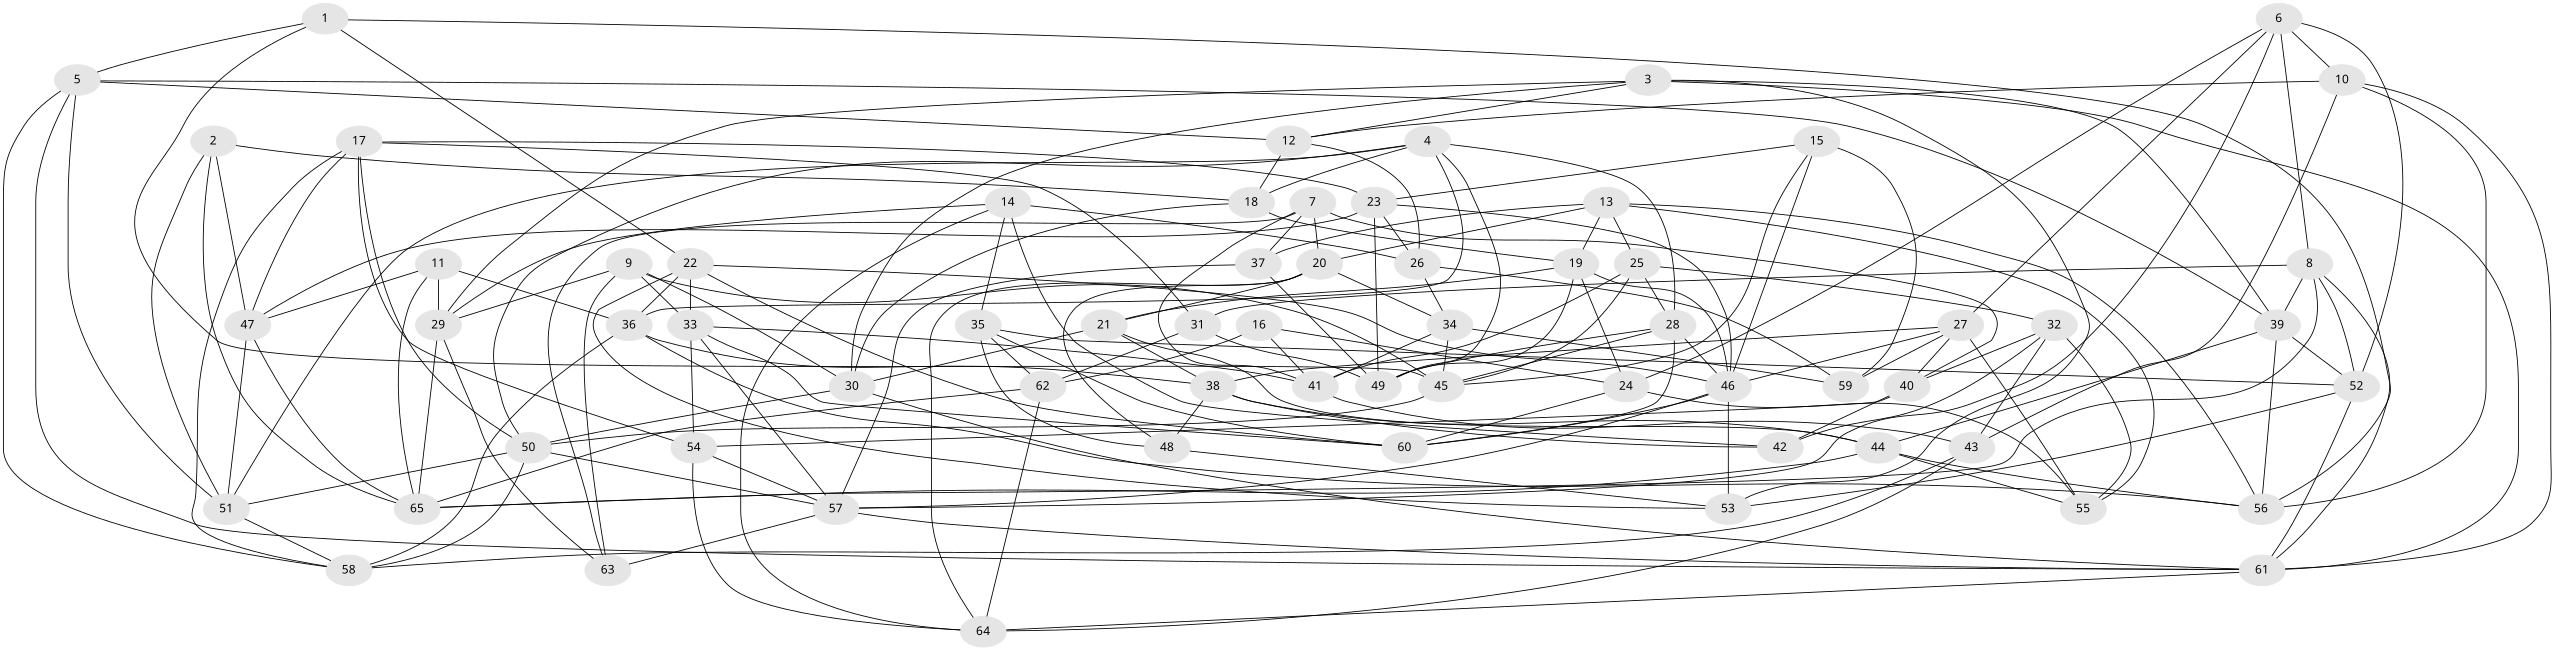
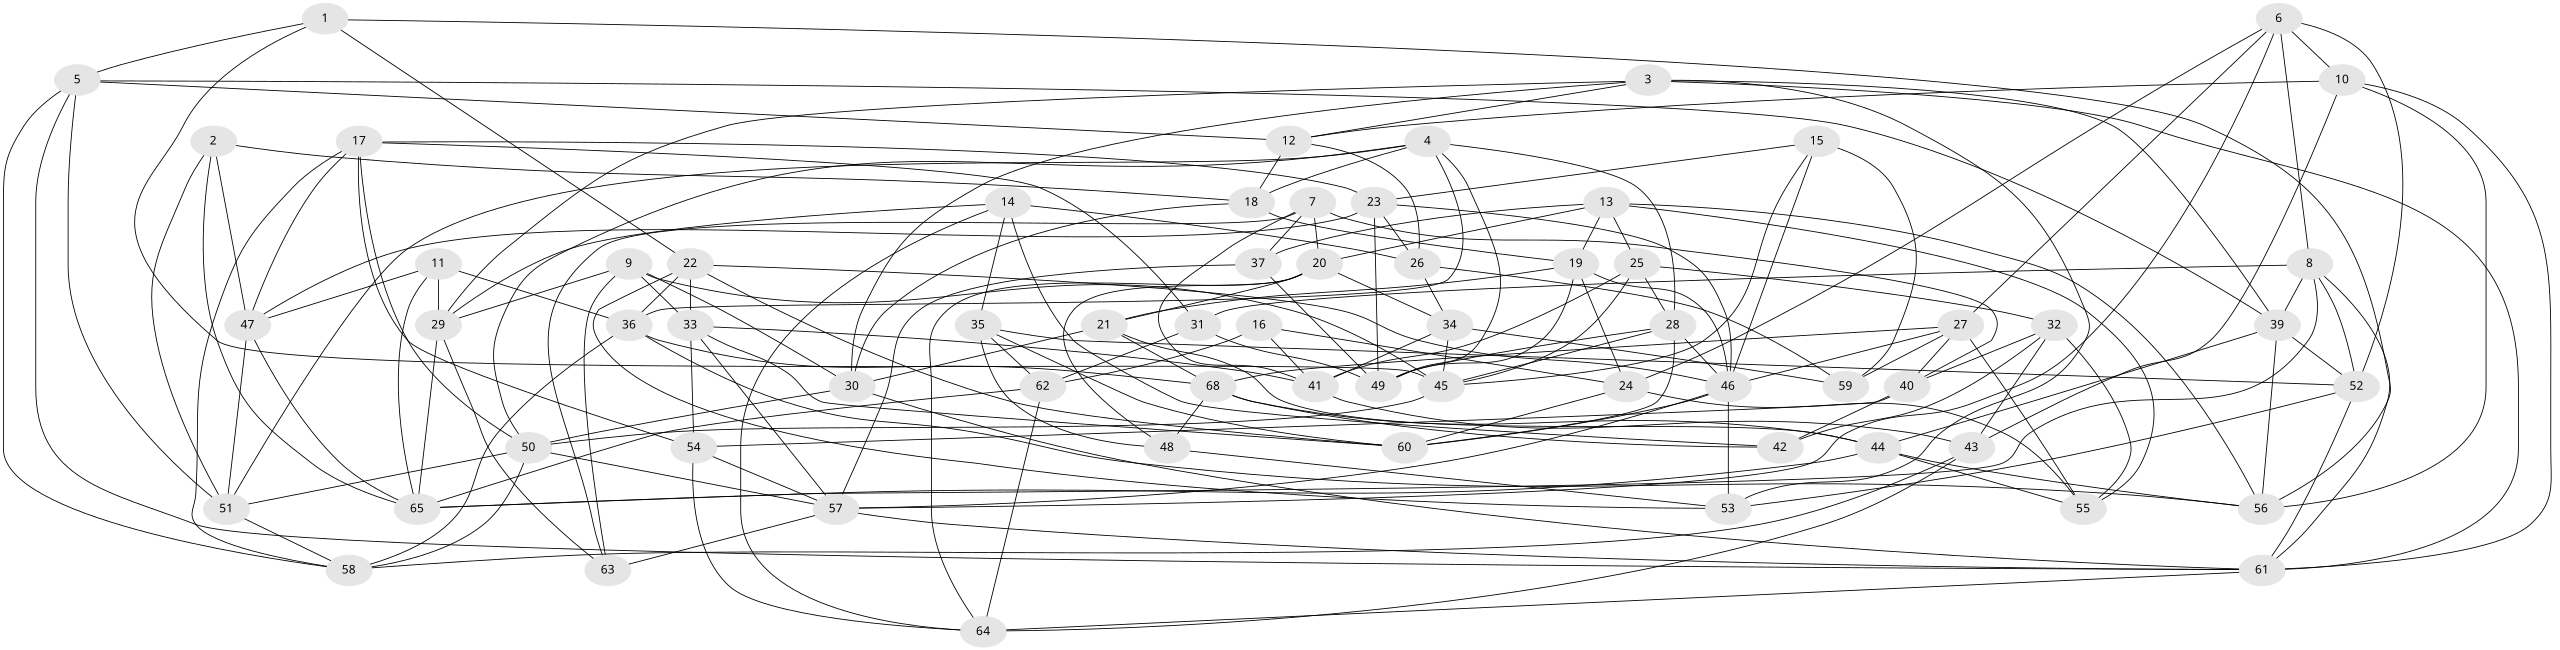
(1213, 387) -> (1213, 387)
